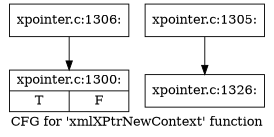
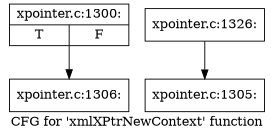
(69, 49) -> (69, 58)
(205, 51) -> (205, 55)
